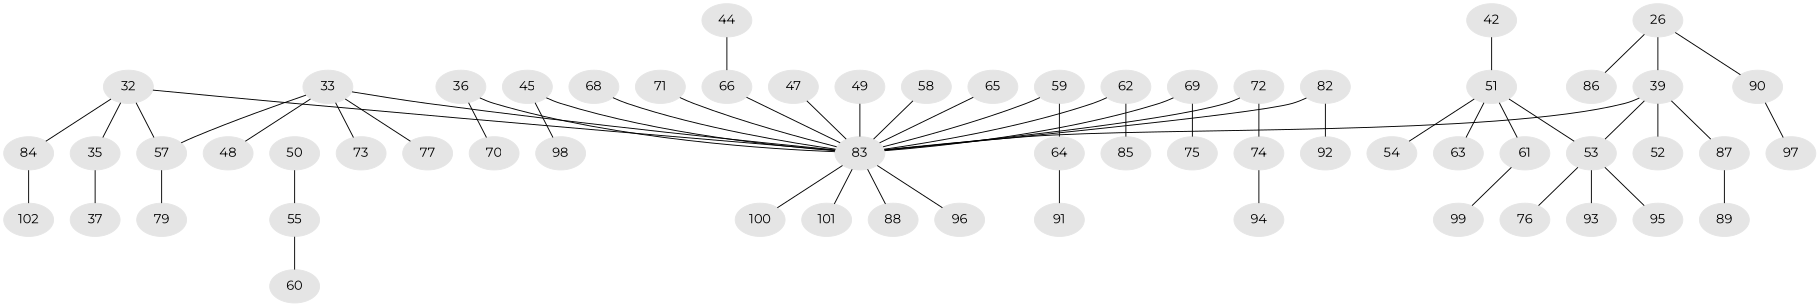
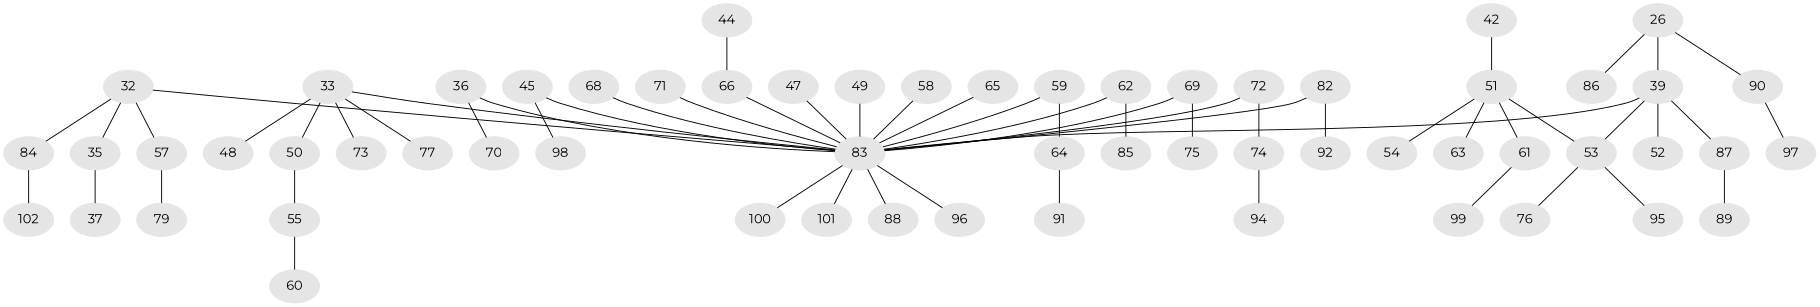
(243, 118) -> (311, 120)
(1591, 220) -> none
